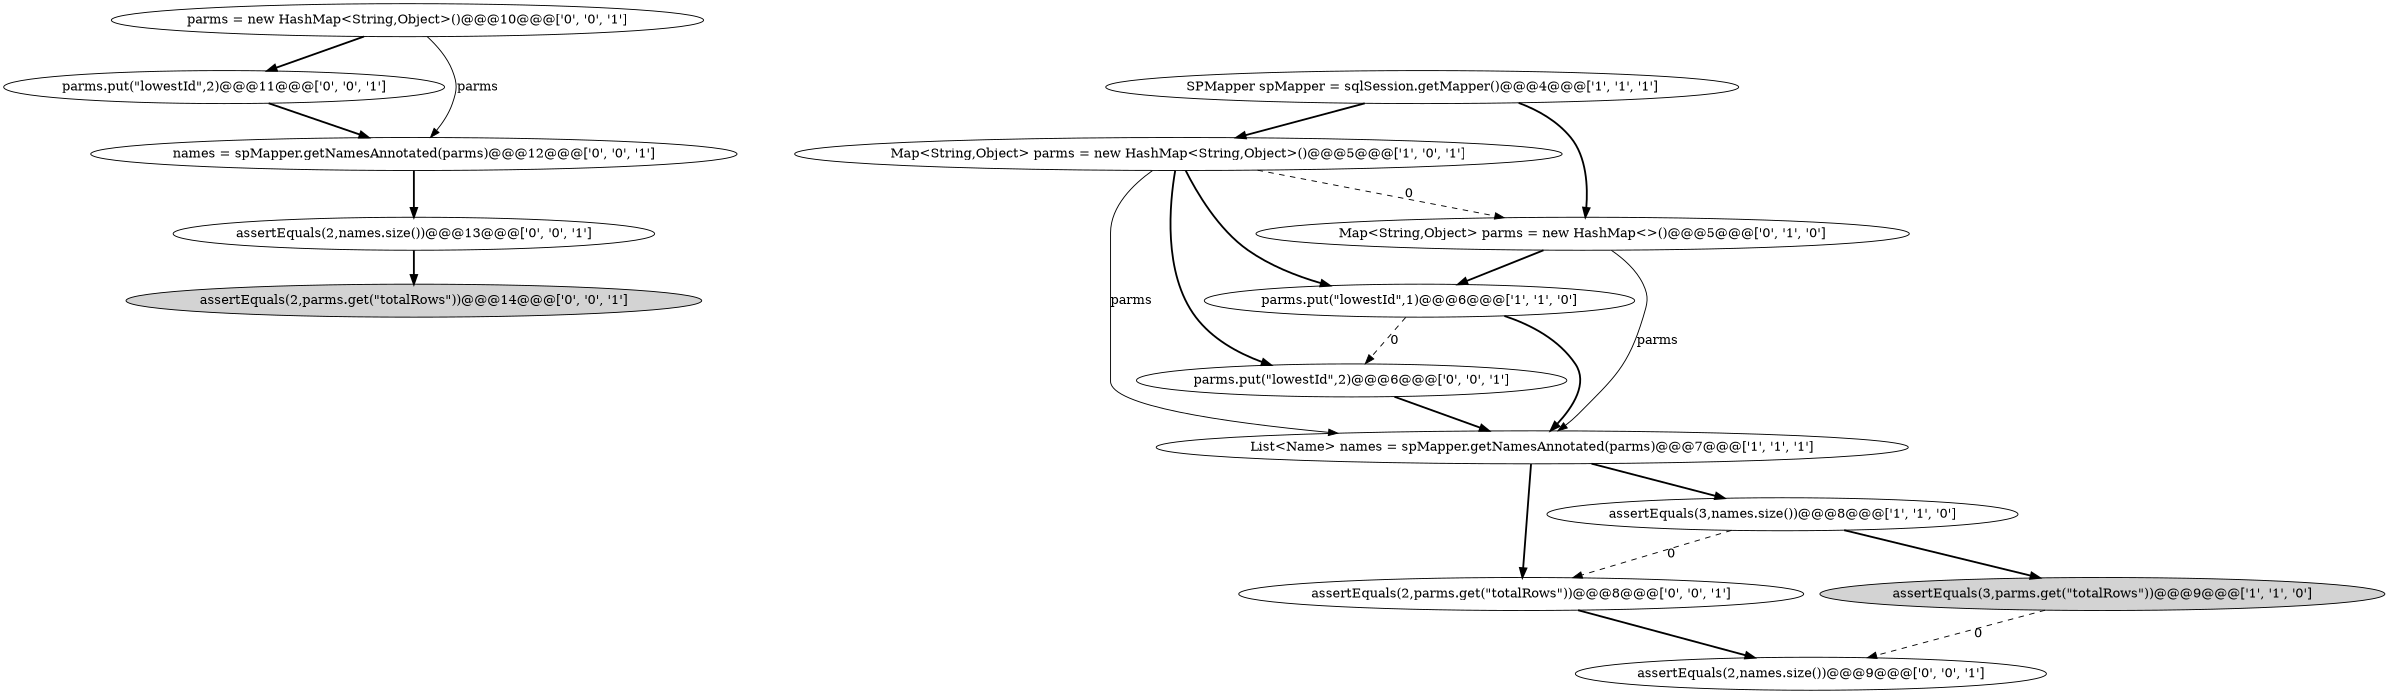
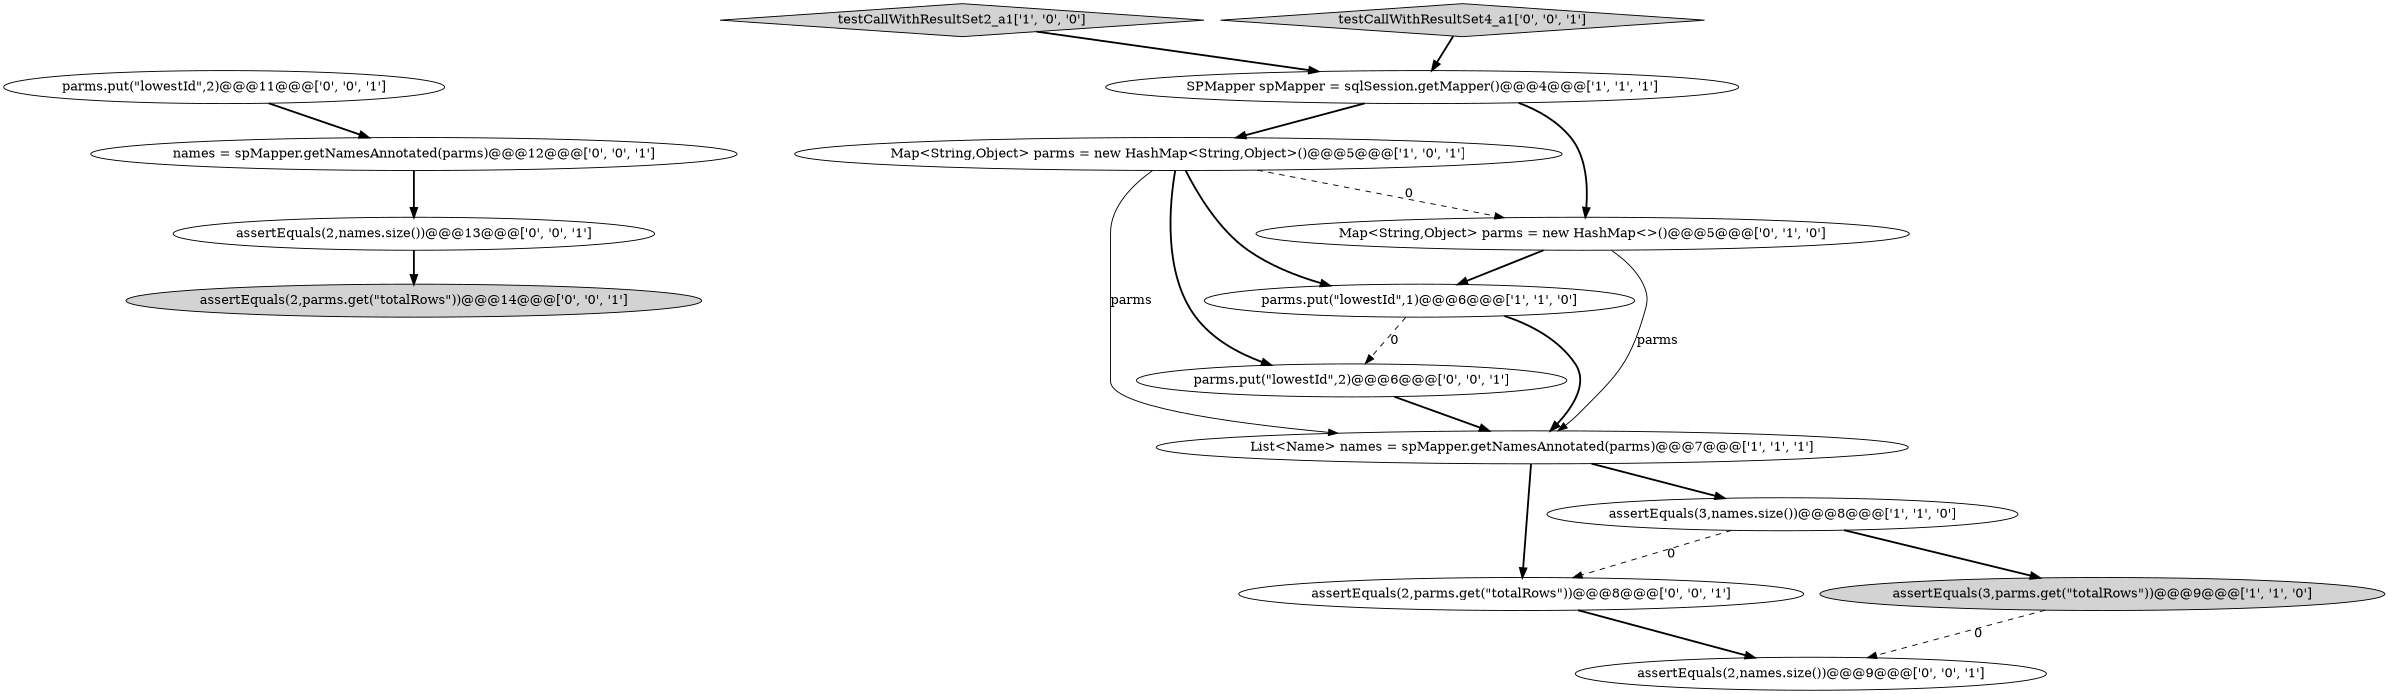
(407, 20) -> none
none -> (962, 20)
none -> (1463, 20)
